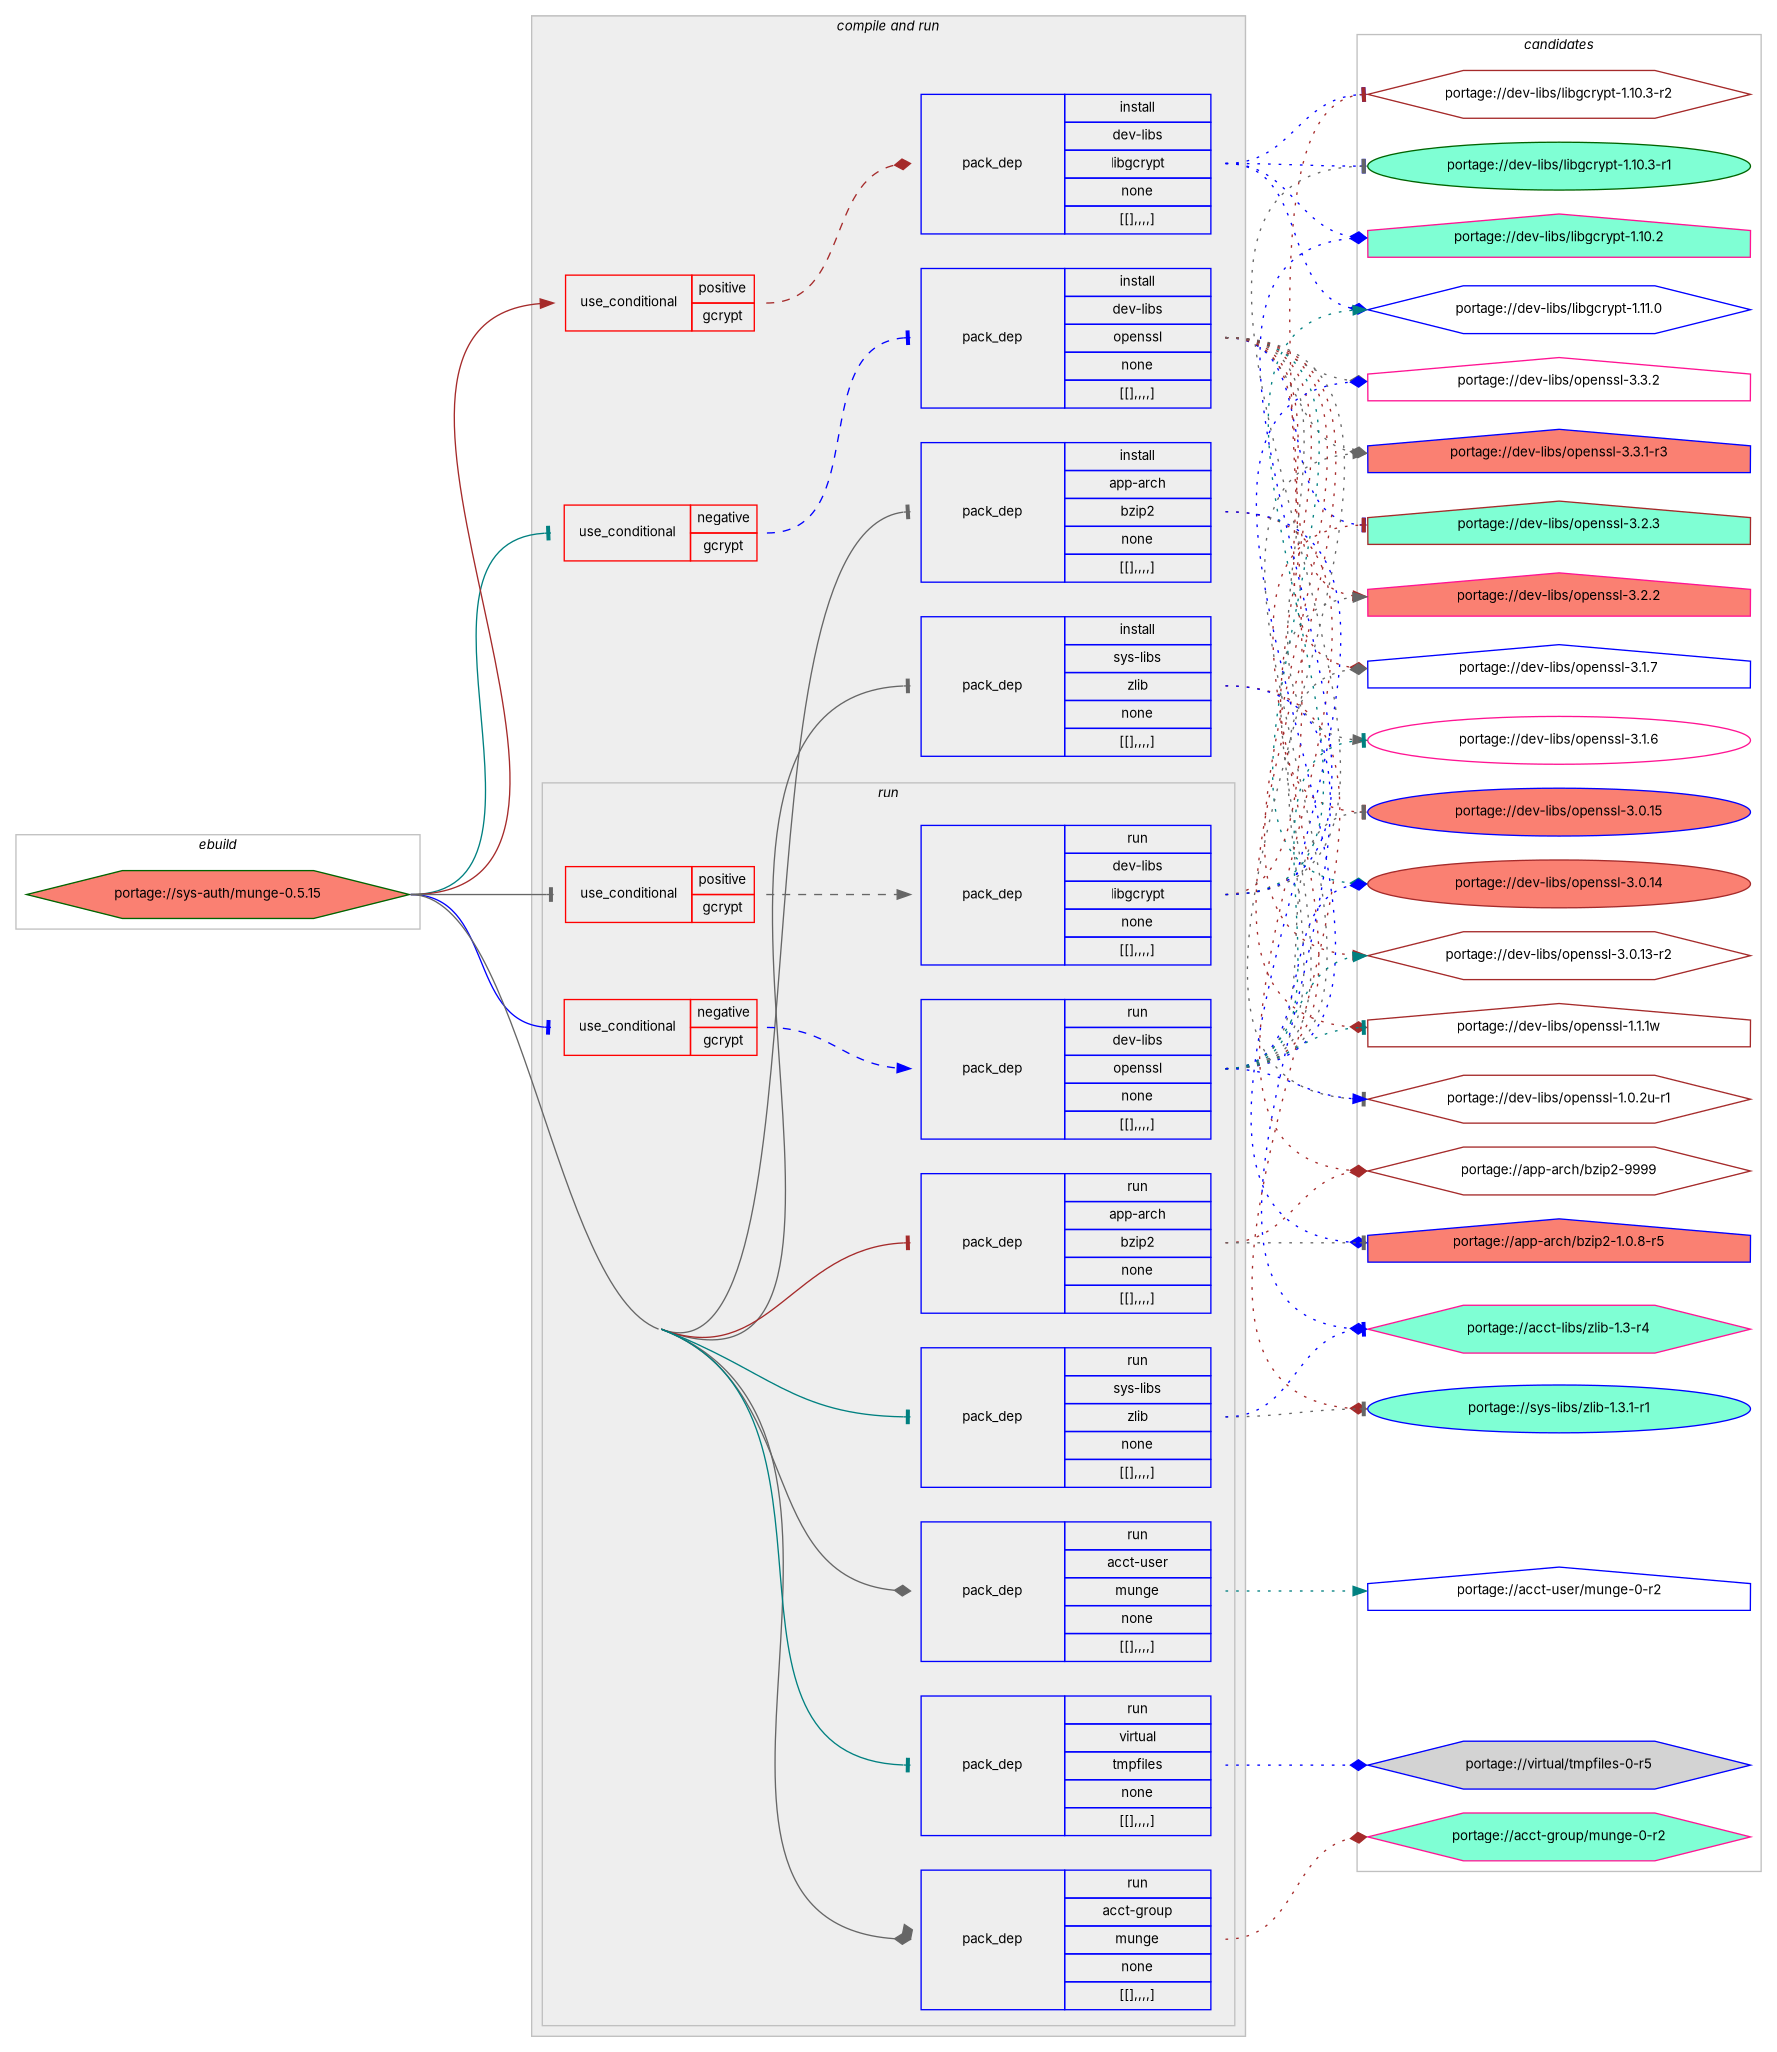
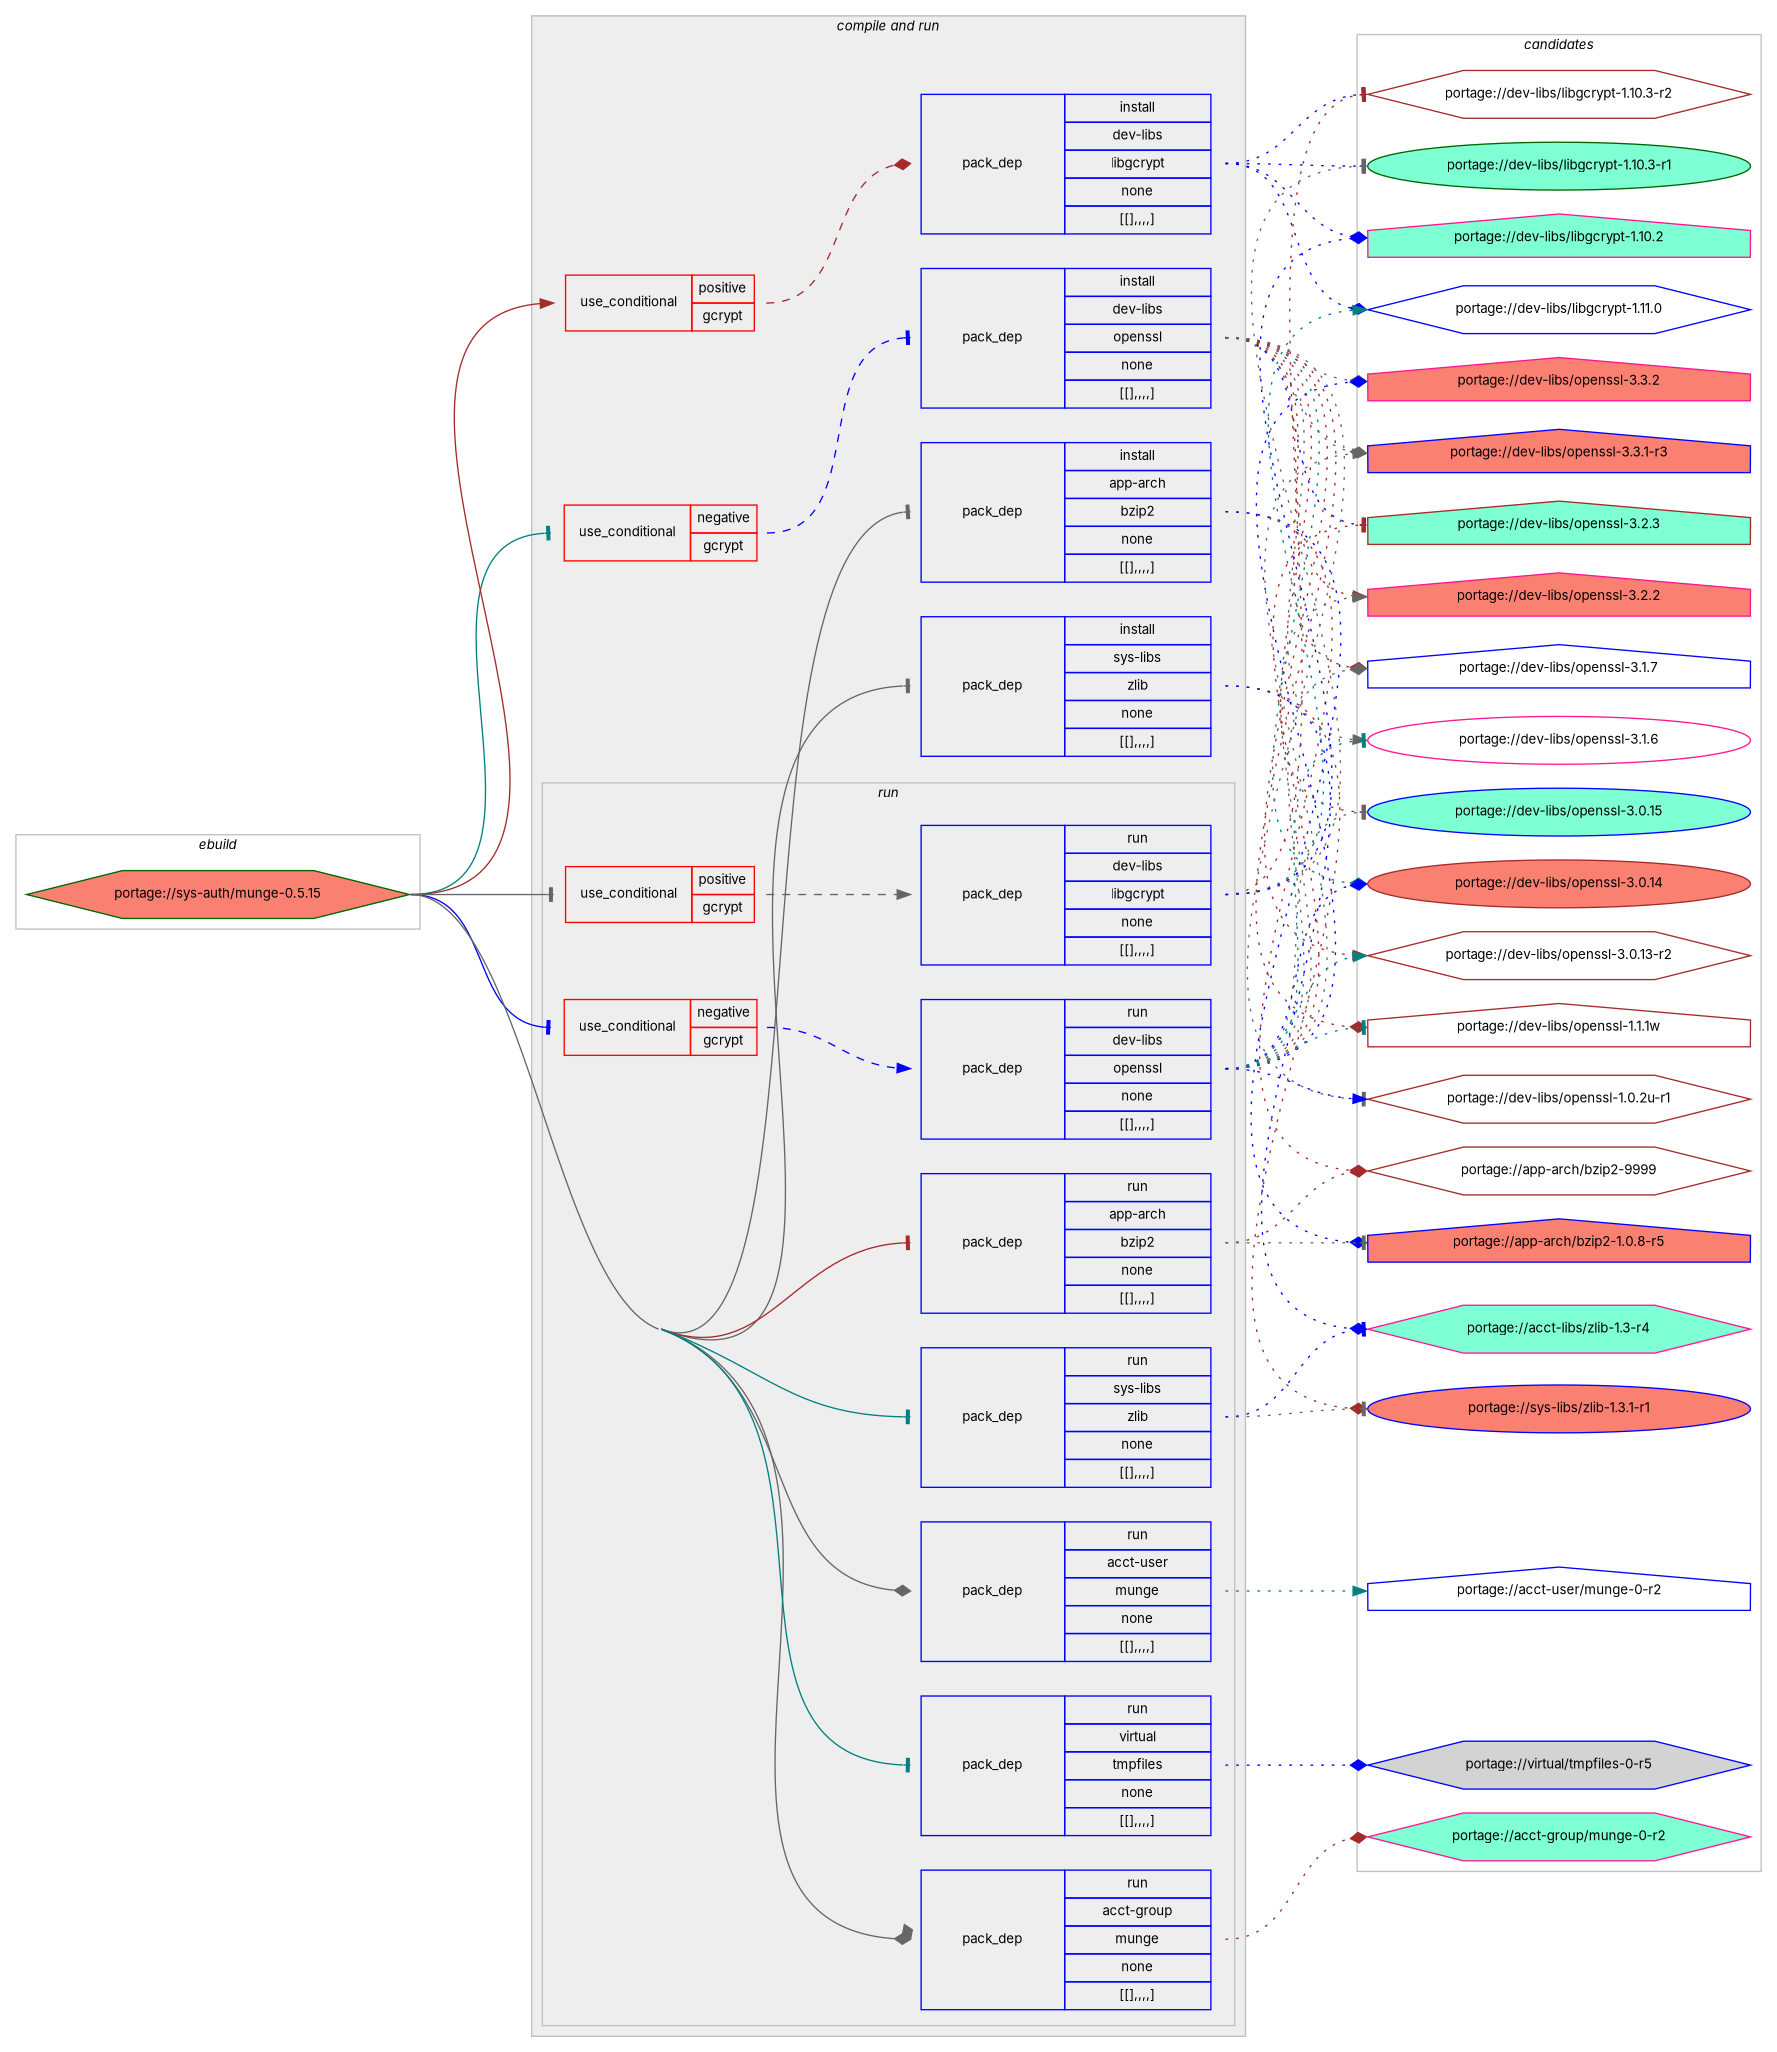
(1559, 381) -> (1559, 381)
(1559, 812) -> (1559, 812)
(1559, 1409) -> (1559, 1409)
